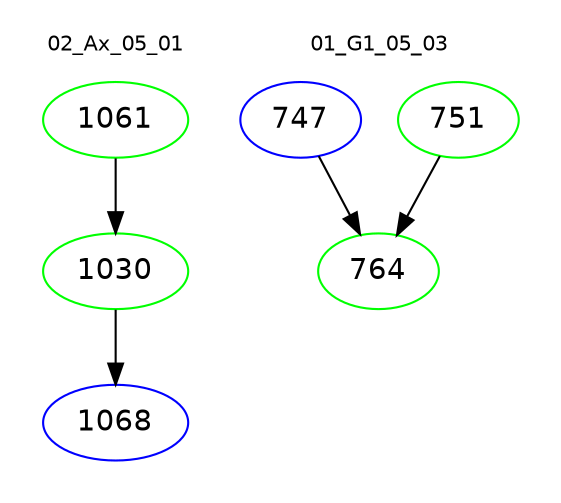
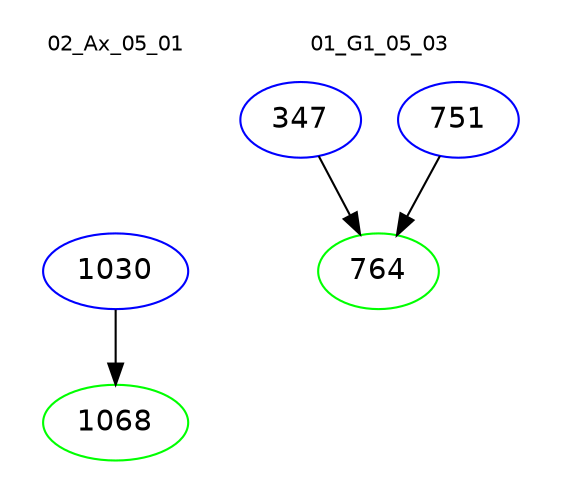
(116, 120) -> none
(301, 120) -> (301, 120)
(458, 120) -> (458, 120)
(116, 271) -> (116, 271)
(116, 423) -> (116, 423)
